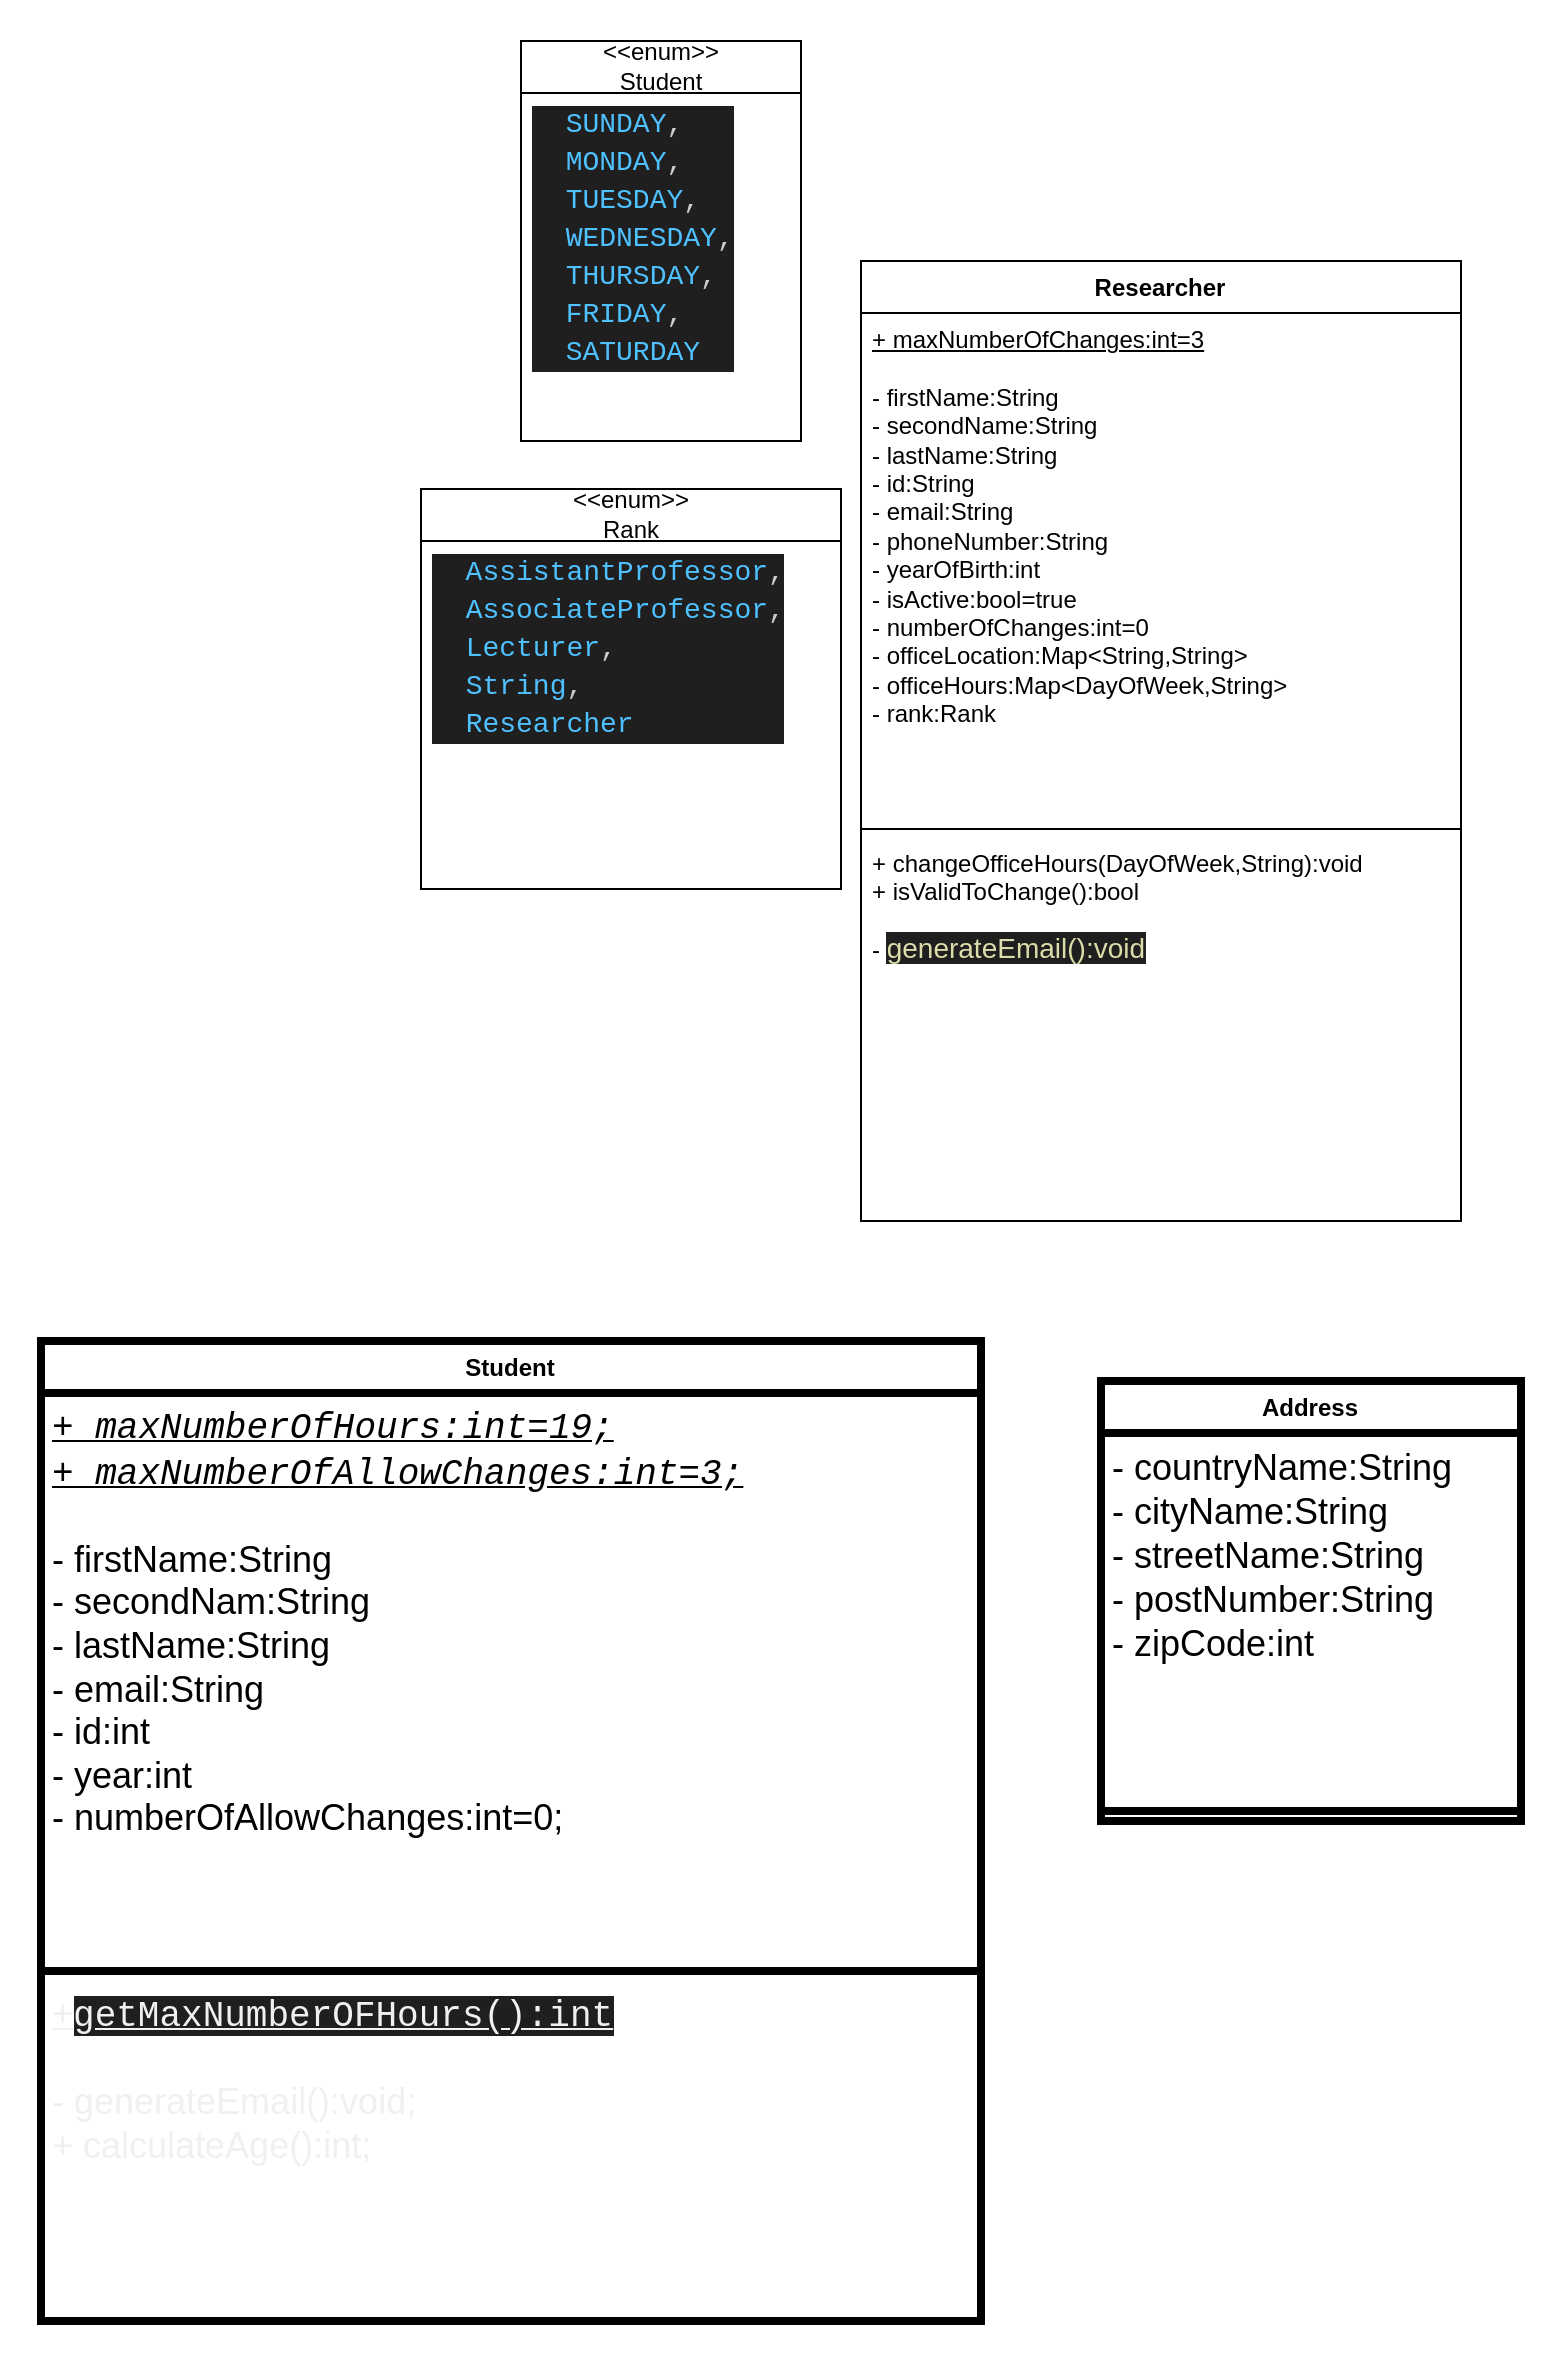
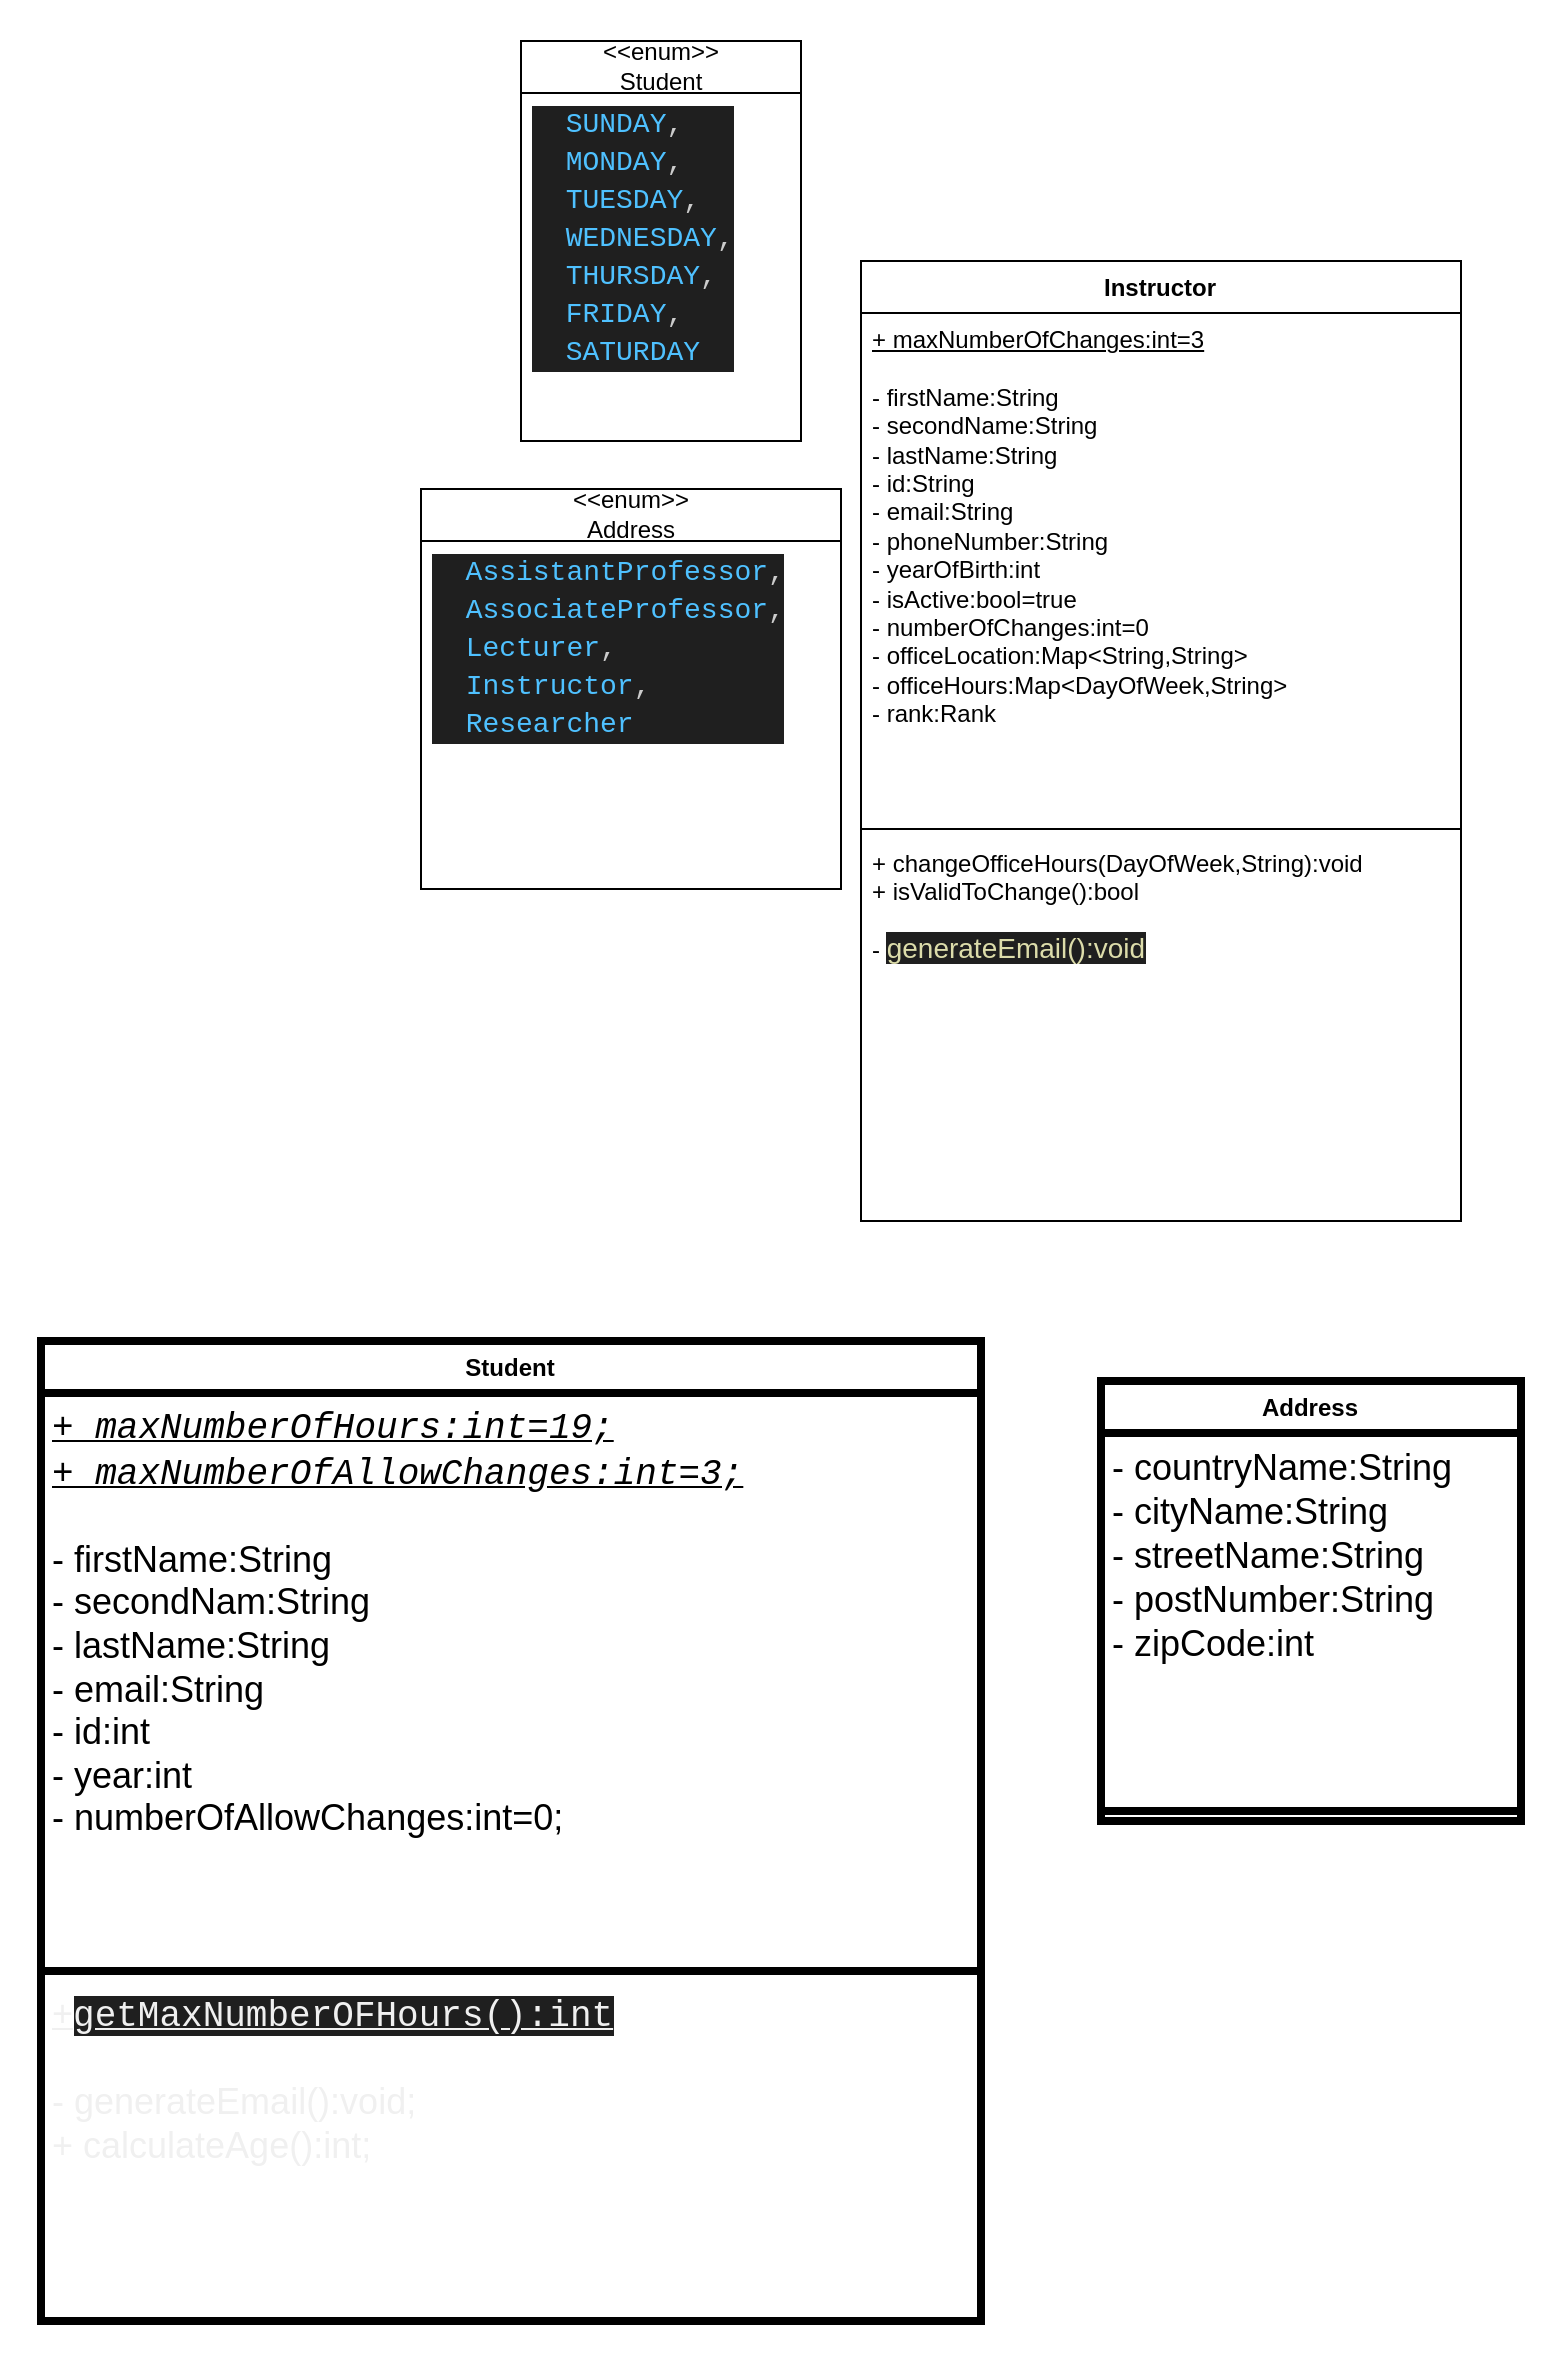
(1160, 288) -> (1160, 288)
(632, 515) -> (632, 515)
(554, 627) -> (554, 627)
